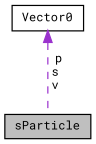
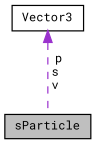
(48, 18) -> (48, 18)
